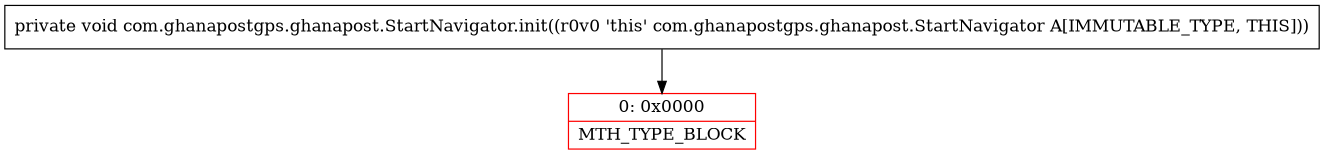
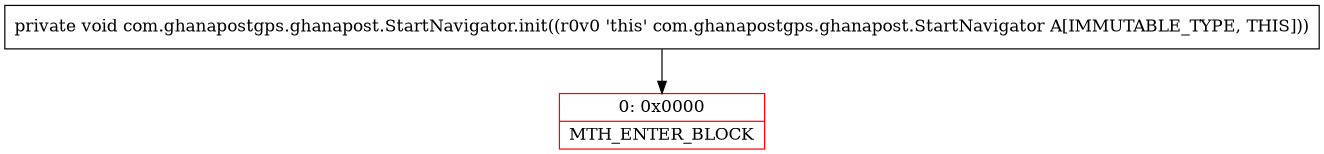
(662, 135) -> (662, 135)
